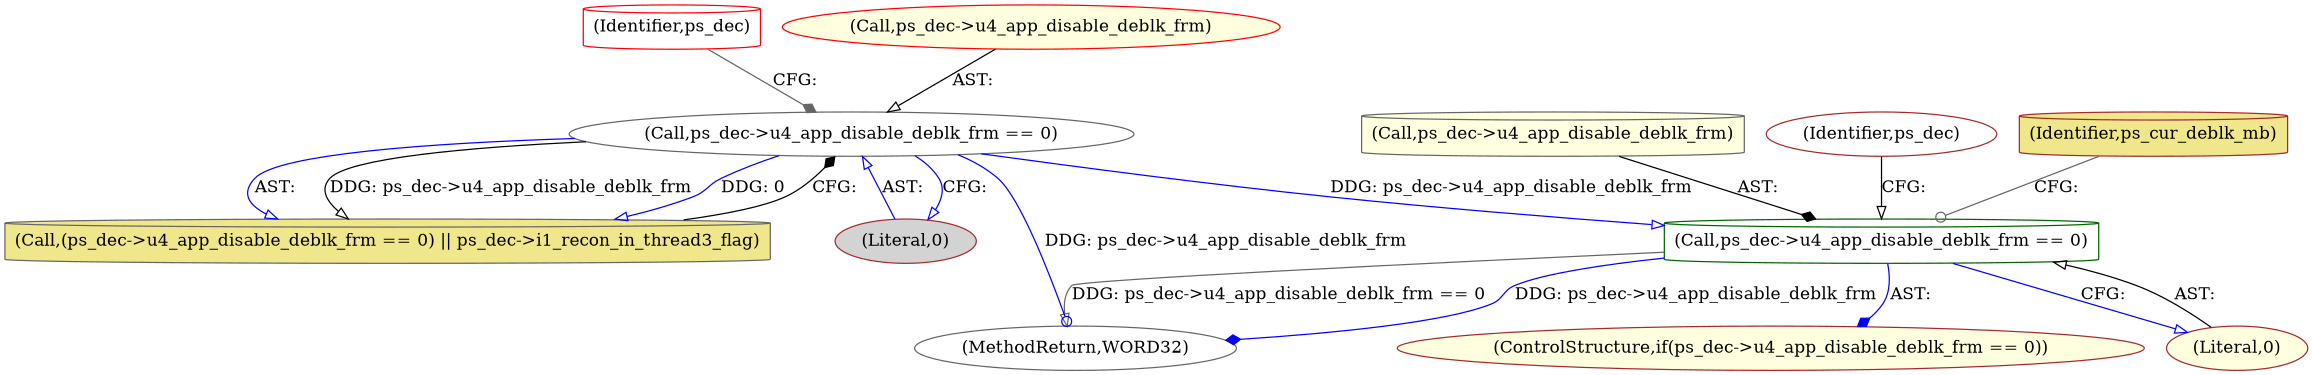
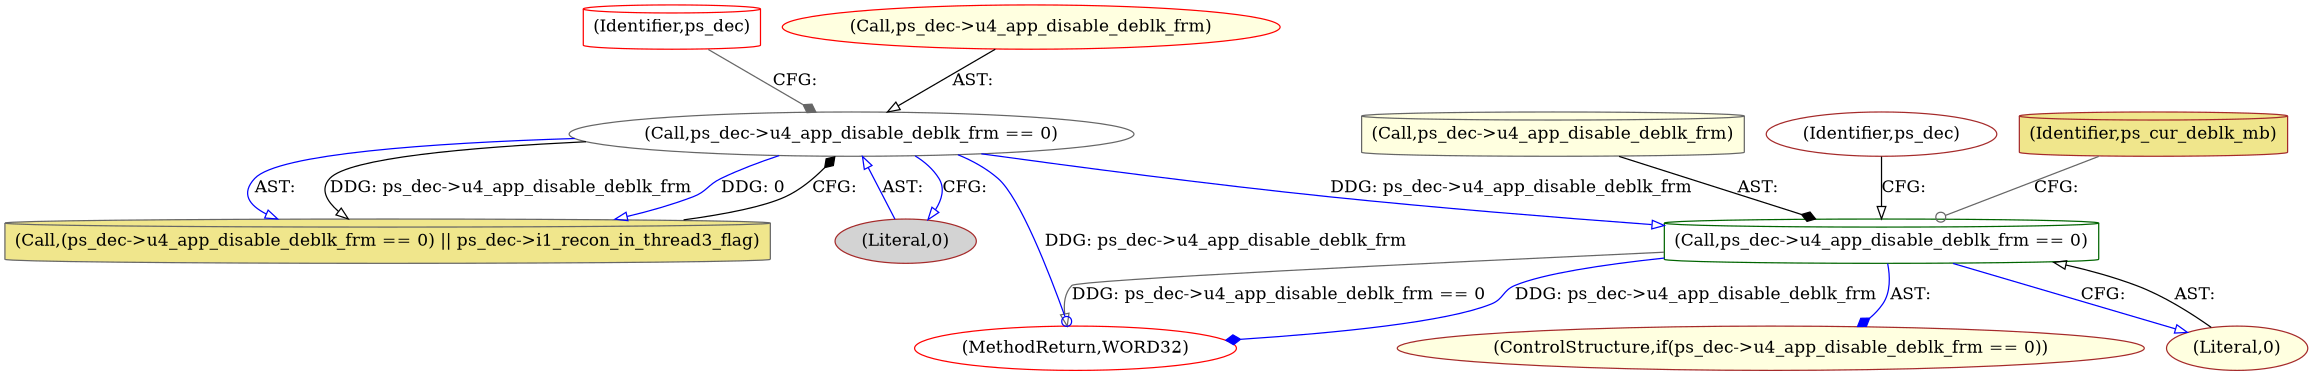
(1076, 348) -> (1076, 348)
